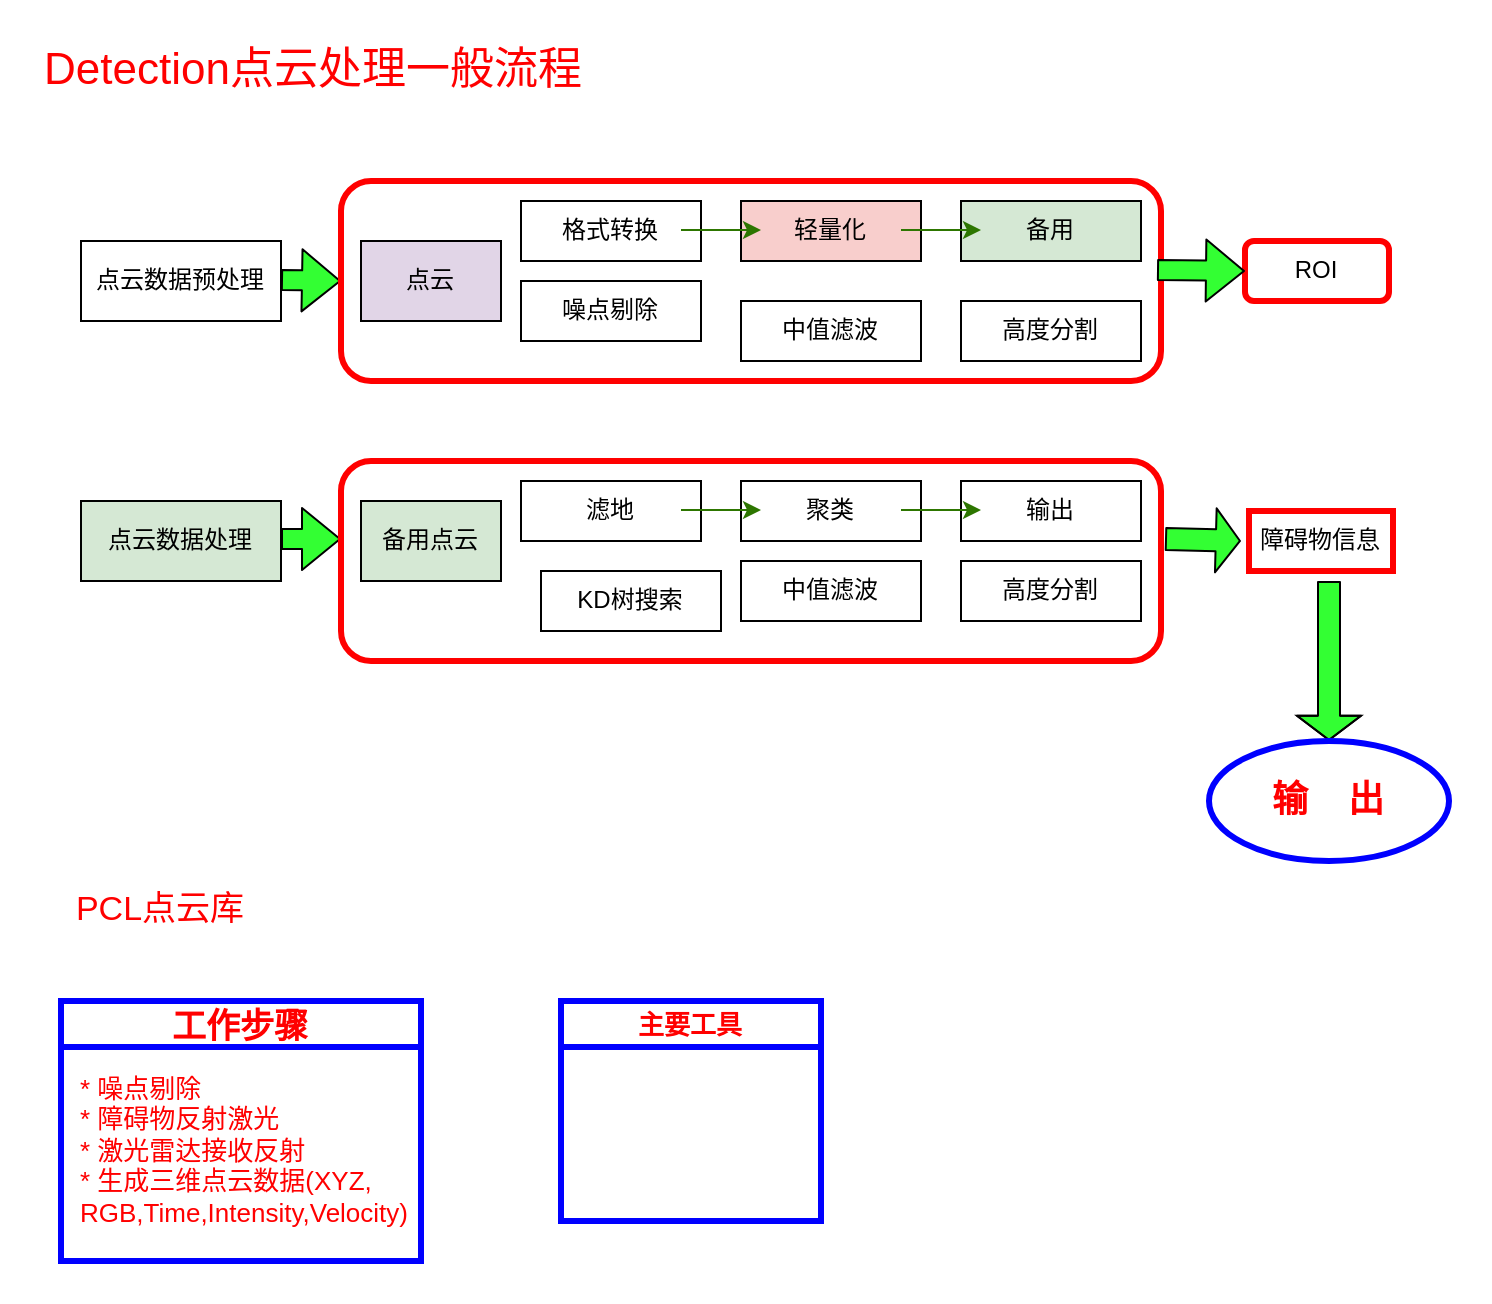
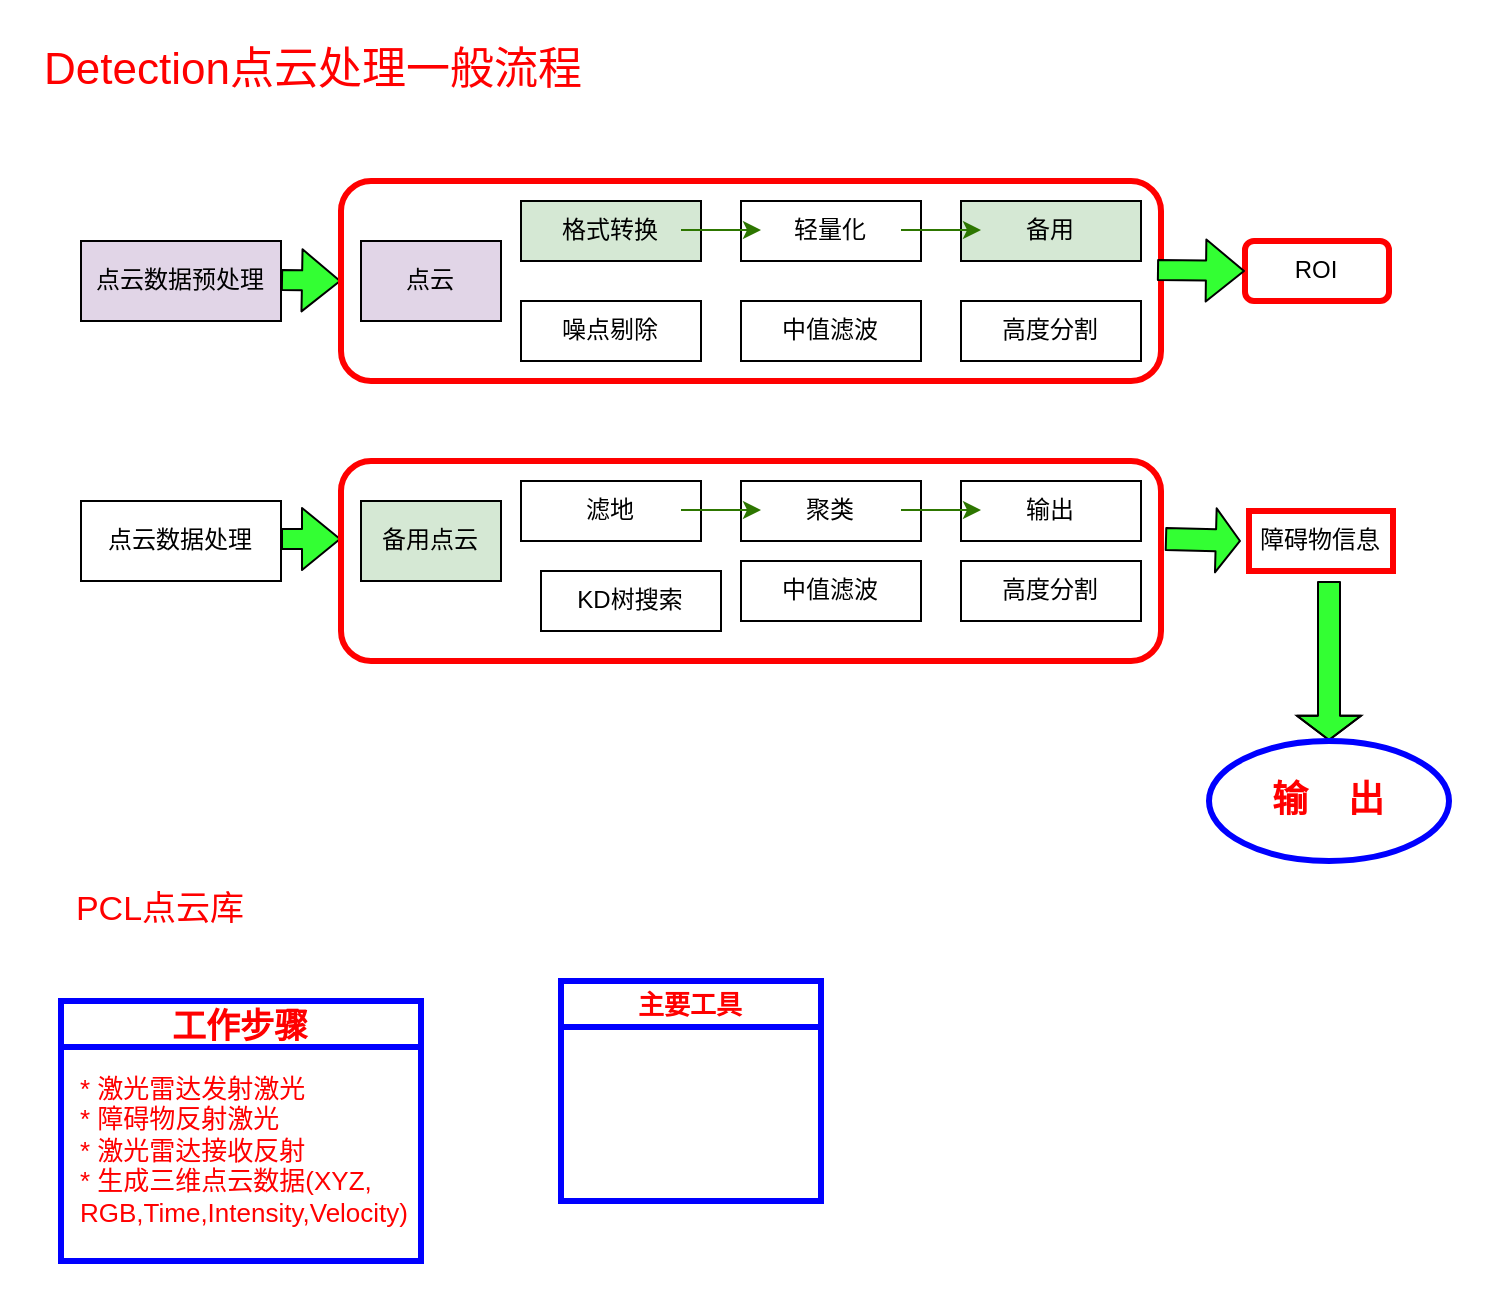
(611, 231) -> (611, 231)
(831, 231) -> (831, 231)
(181, 281) -> (181, 281)
(611, 311) -> (611, 331)
(181, 541) -> (181, 541)
(691, 1111) -> (691, 1091)
(261, 1151) -> (261, 1151)
